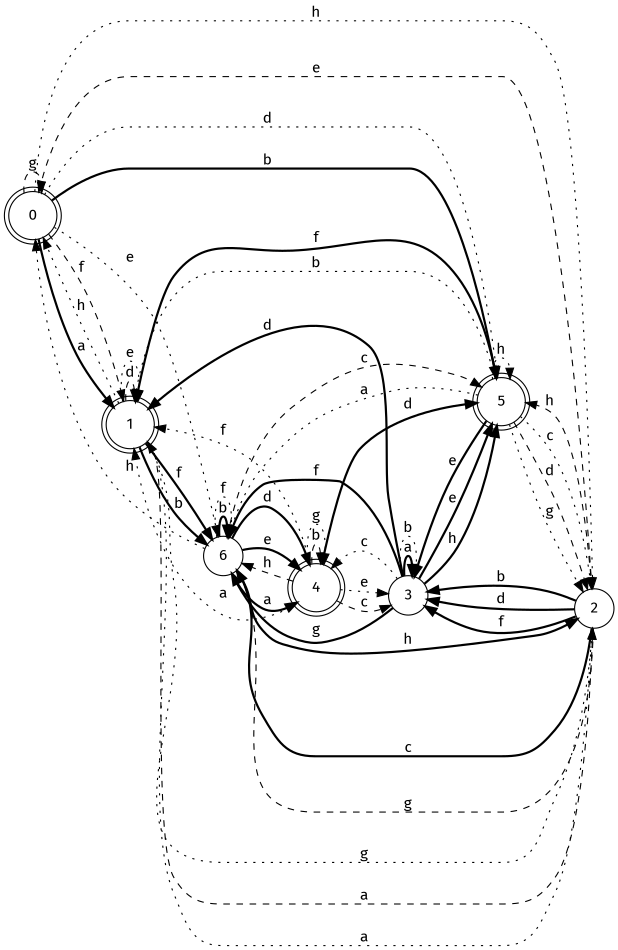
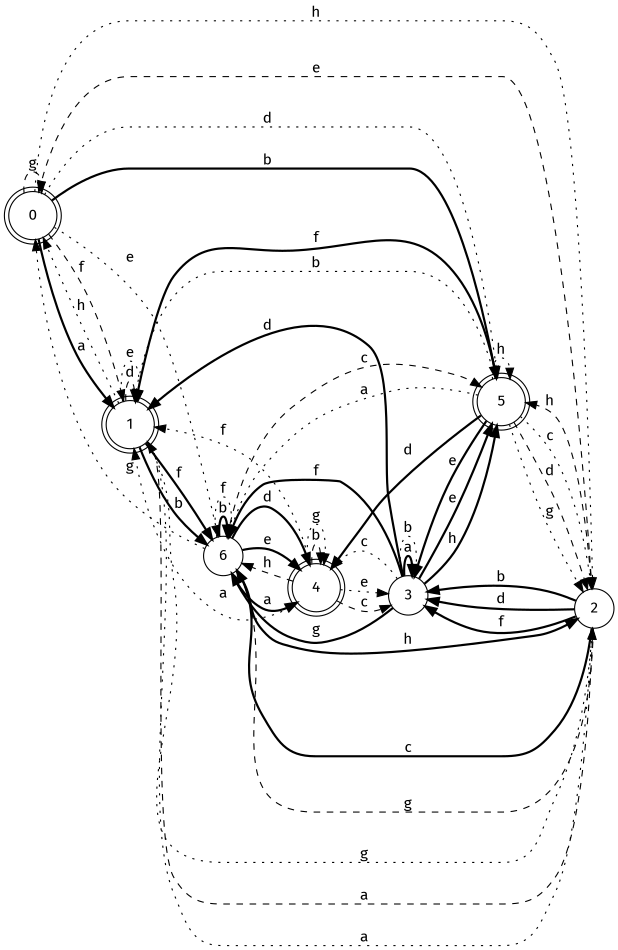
(358, 451) -> (402, 480)
(130, 467) -> (130, 467)
